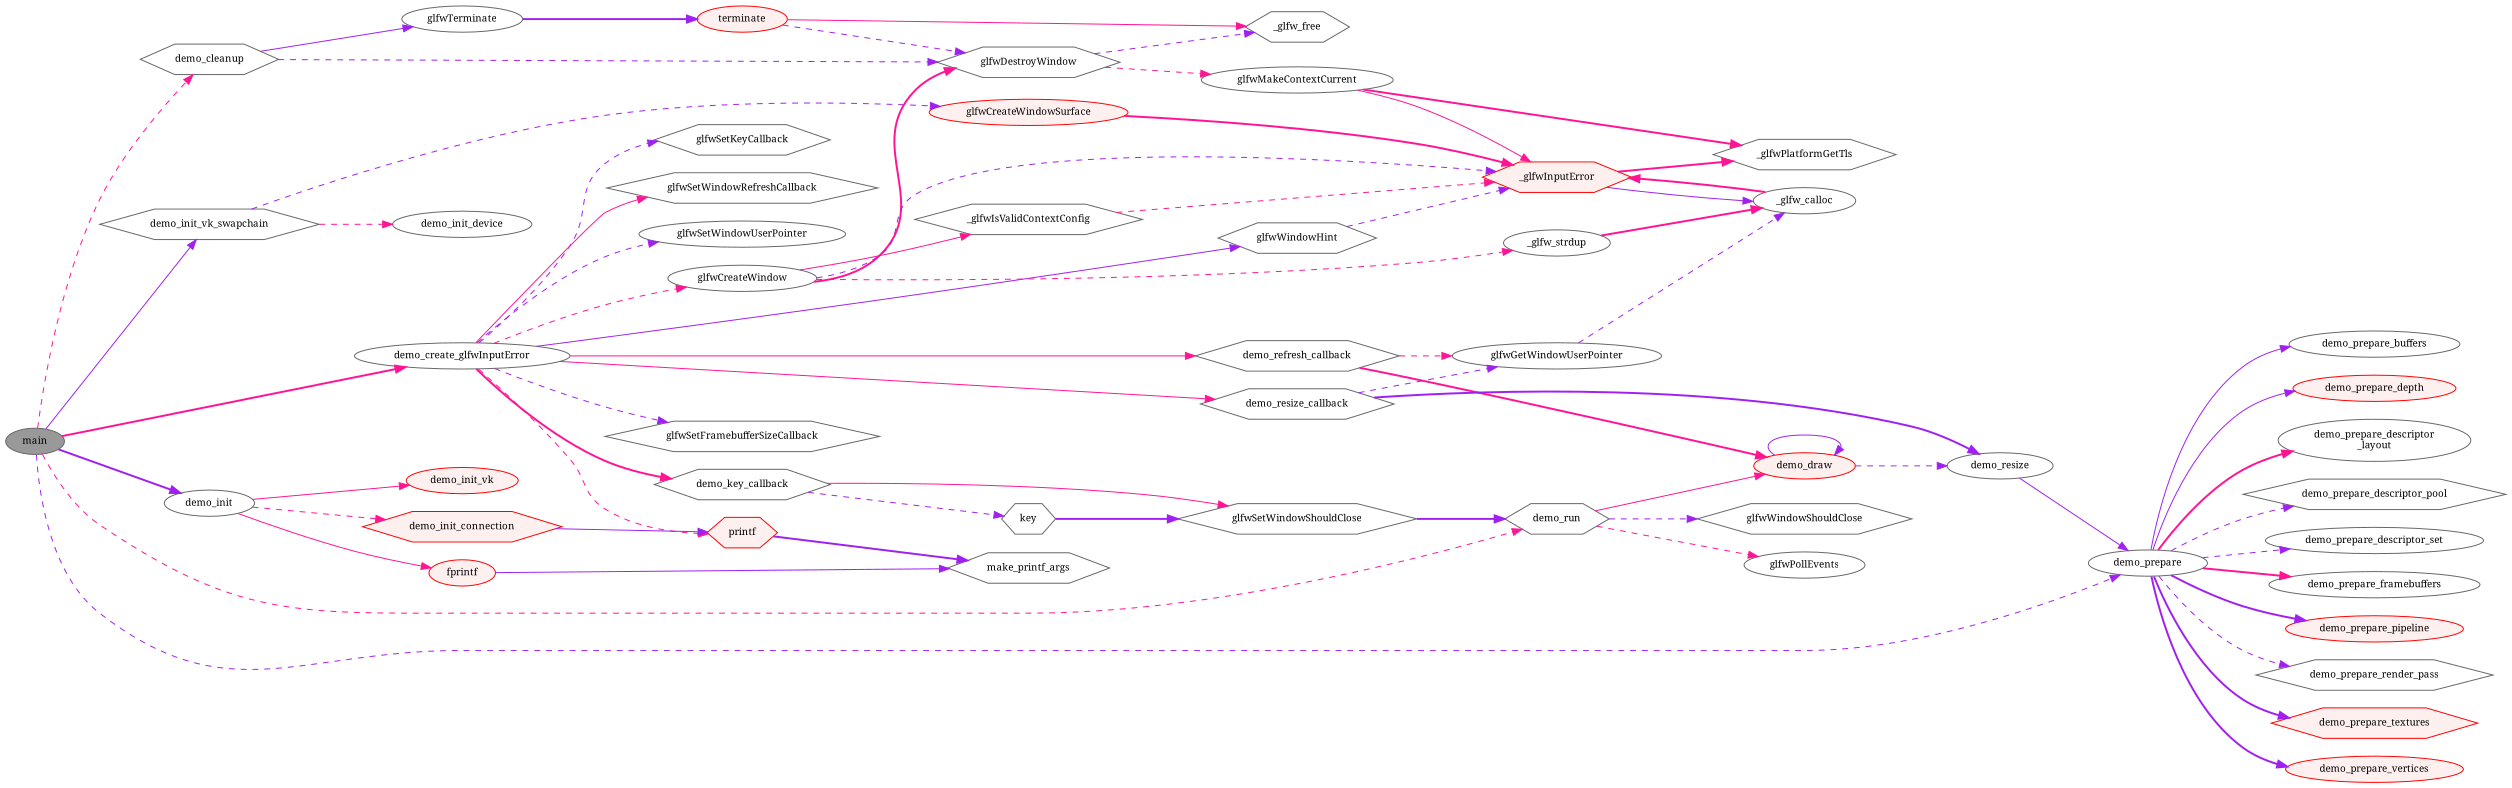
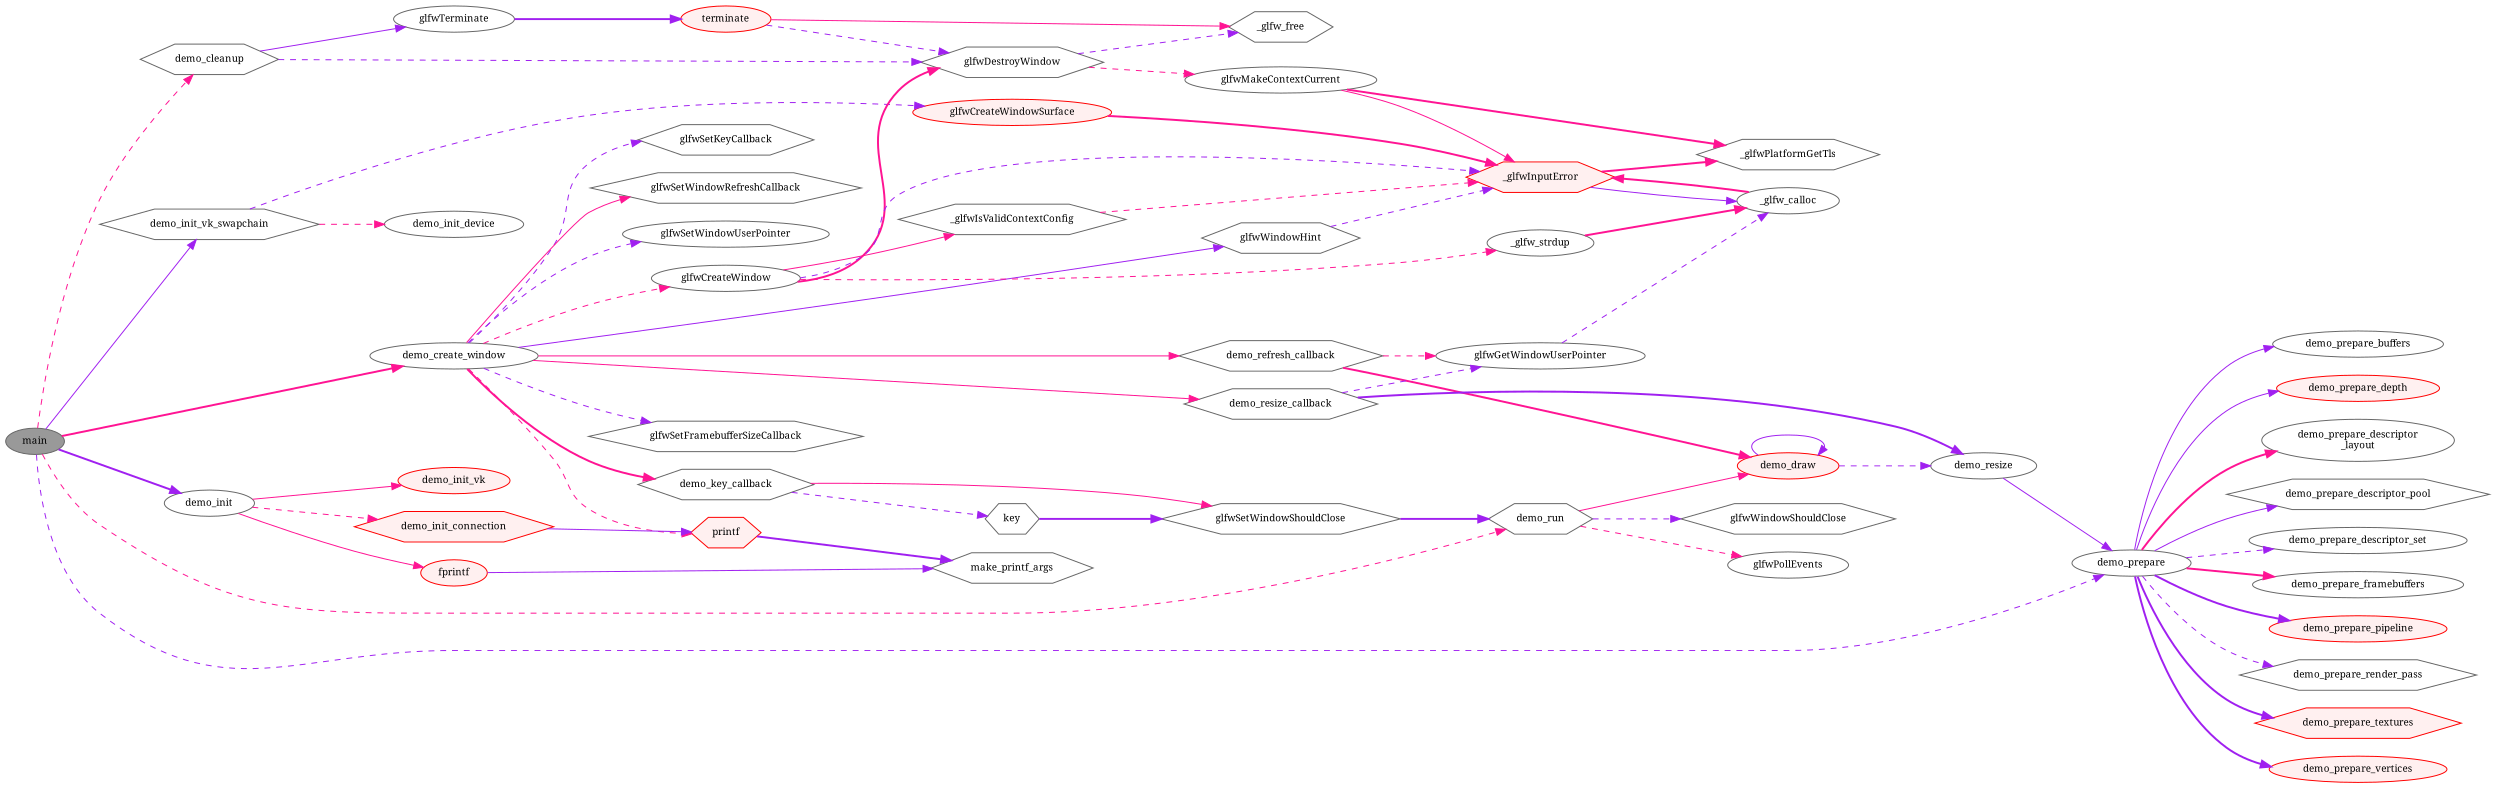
(462, 356) -> (454, 356)
(2226, 525) -> (2209, 525)
